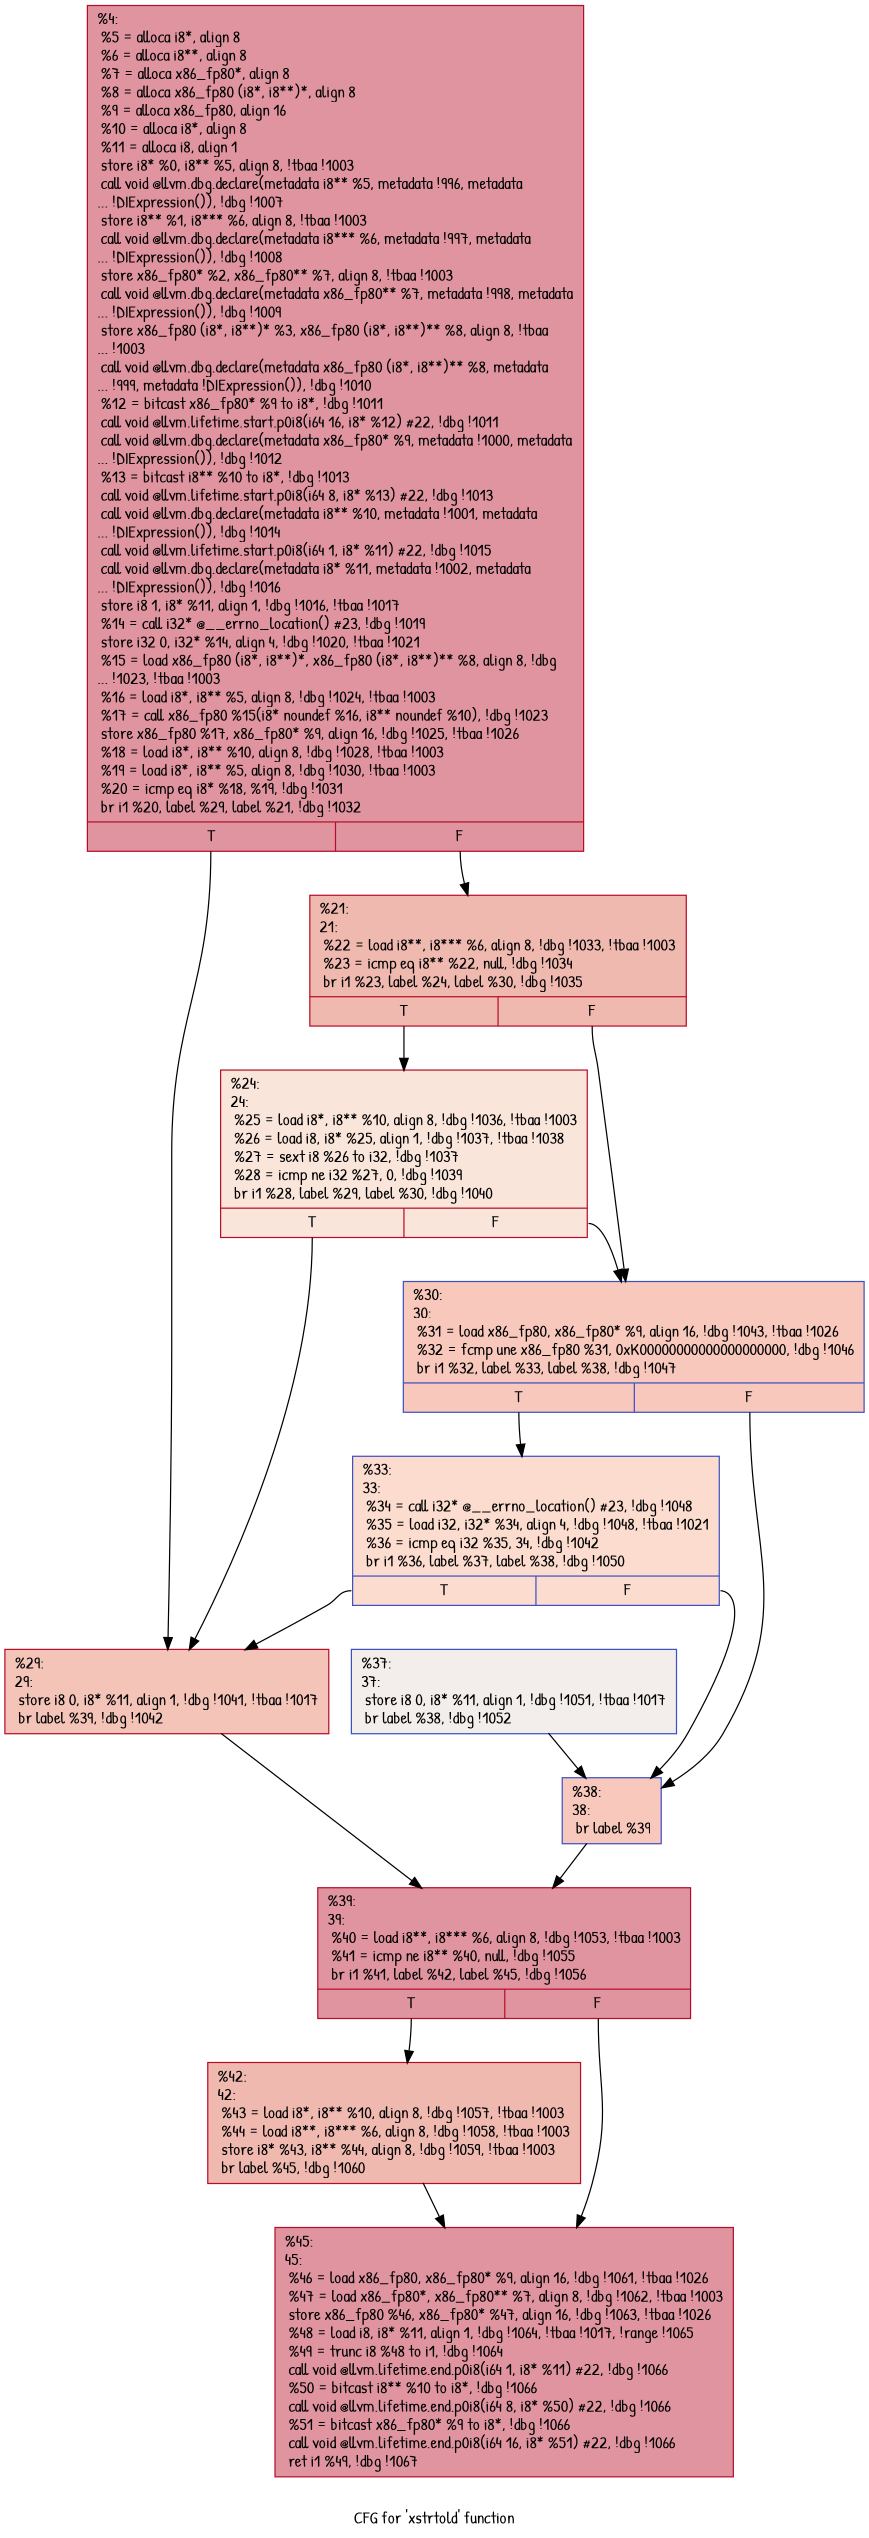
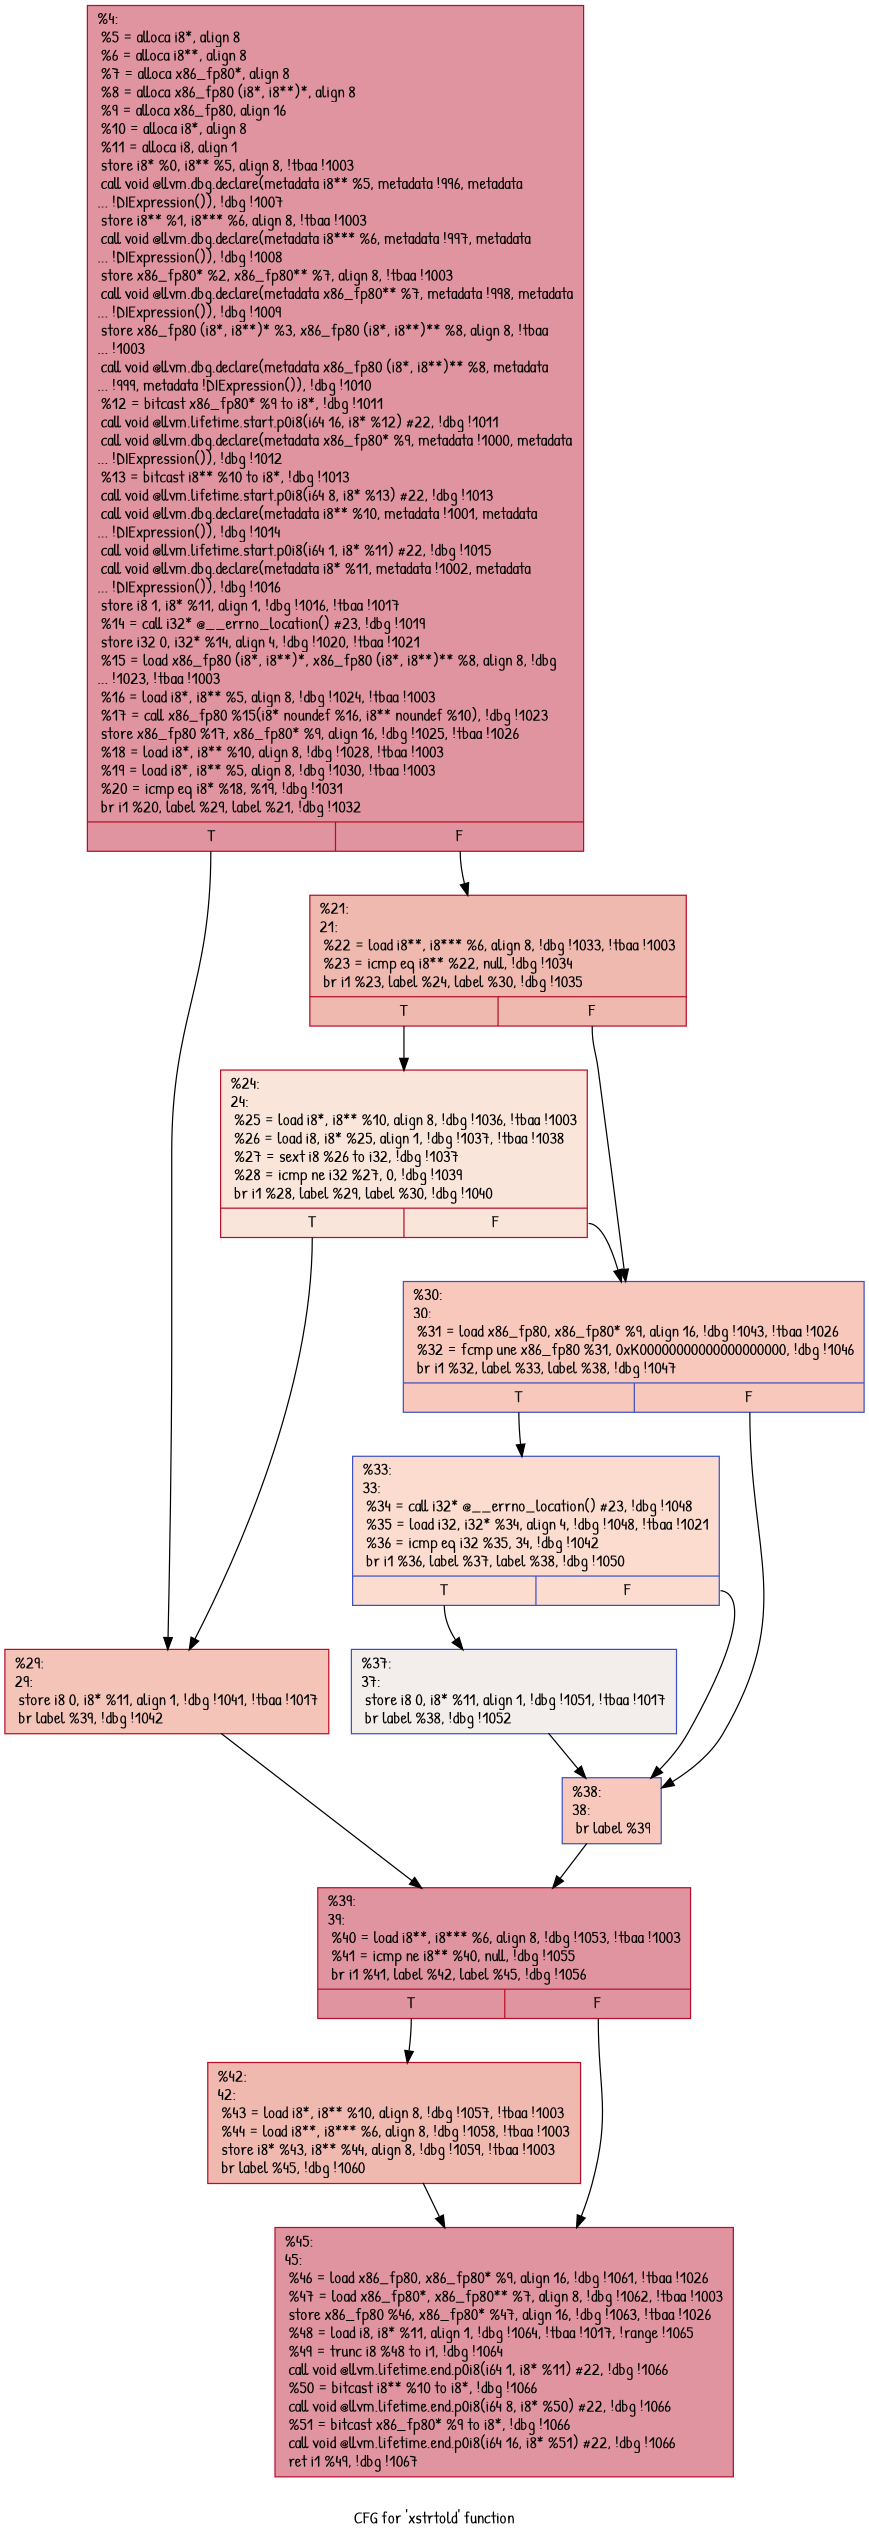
(304, 1618) -> (447, 1623)
